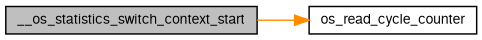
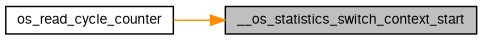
(276, 20) -> (192, 20)
